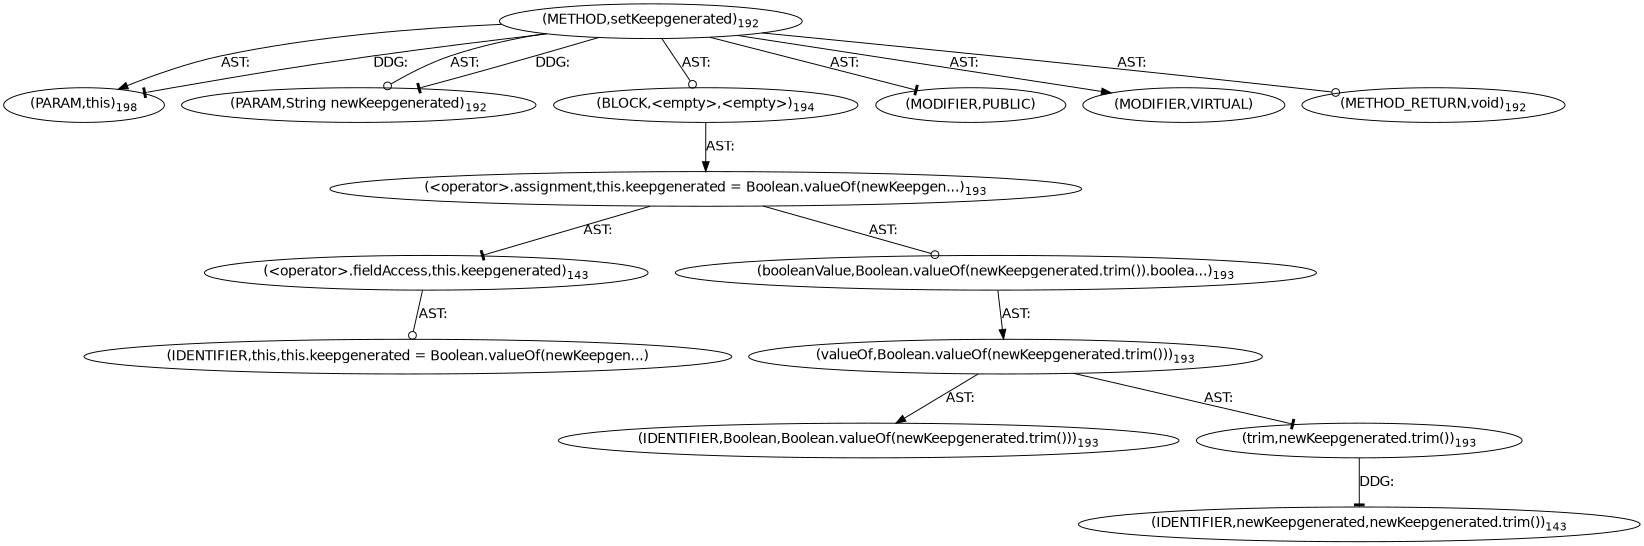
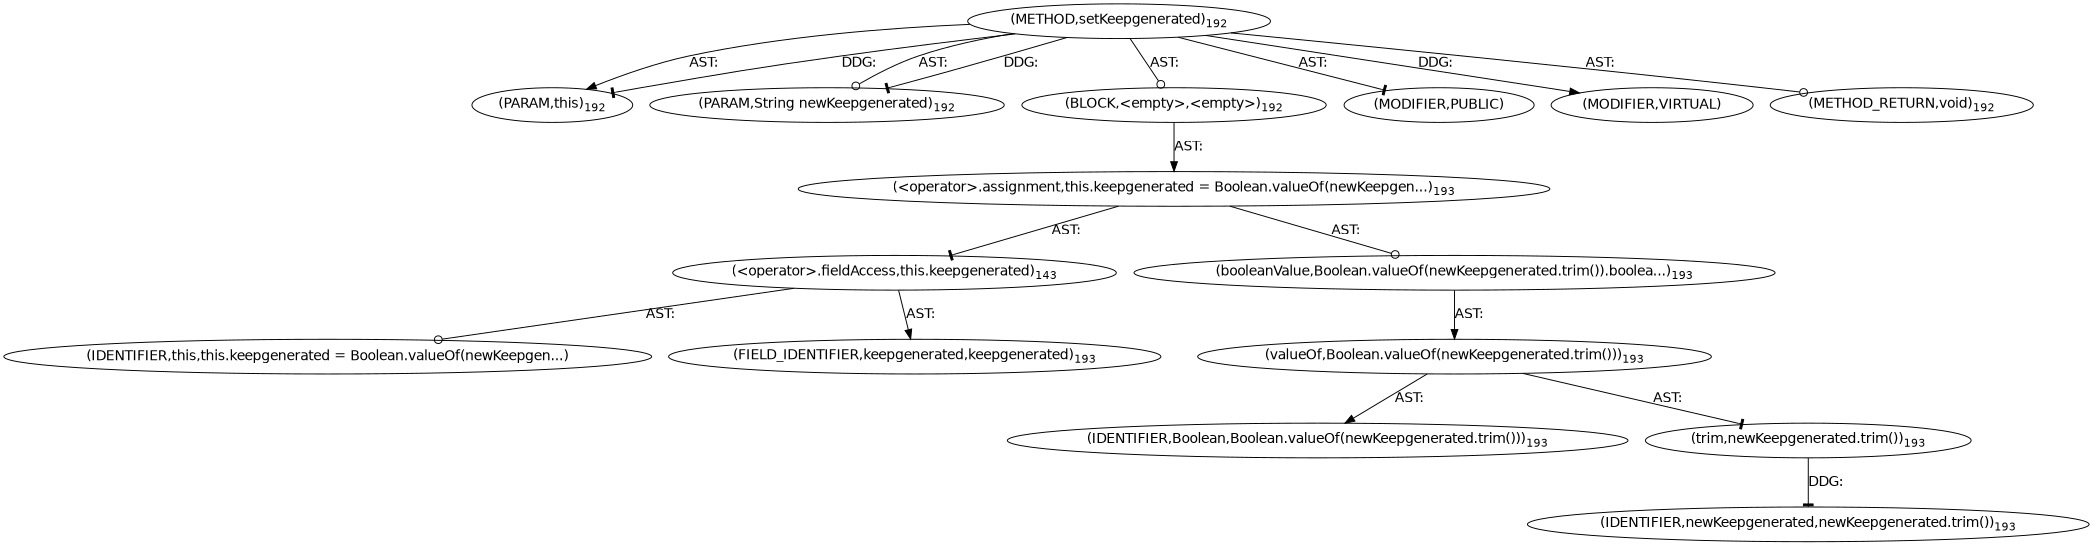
(966, 63) -> (1438, 63)
(127, 104) -> (595, 104)
(804, 104) -> (1272, 104)
none -> (915, 357)
(1556, 523) -> (2005, 523)
